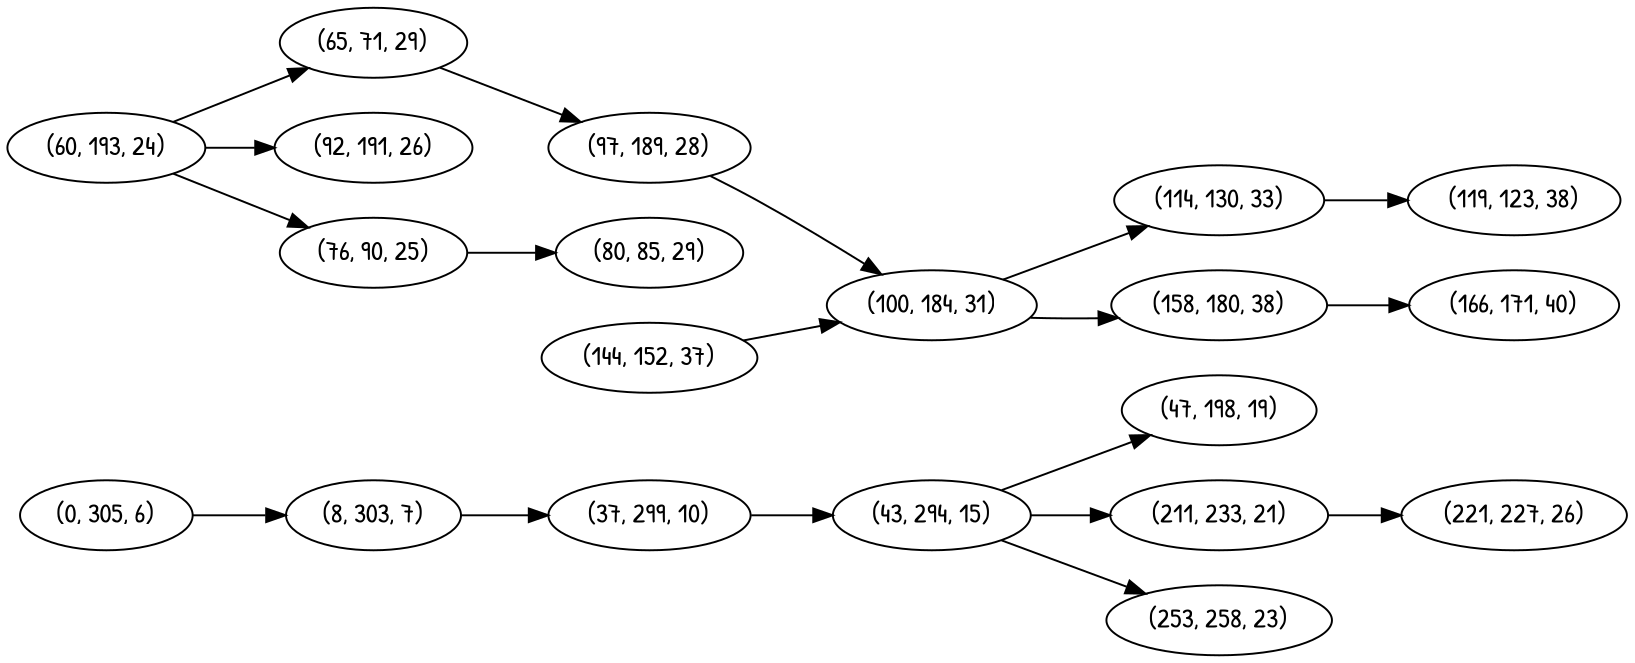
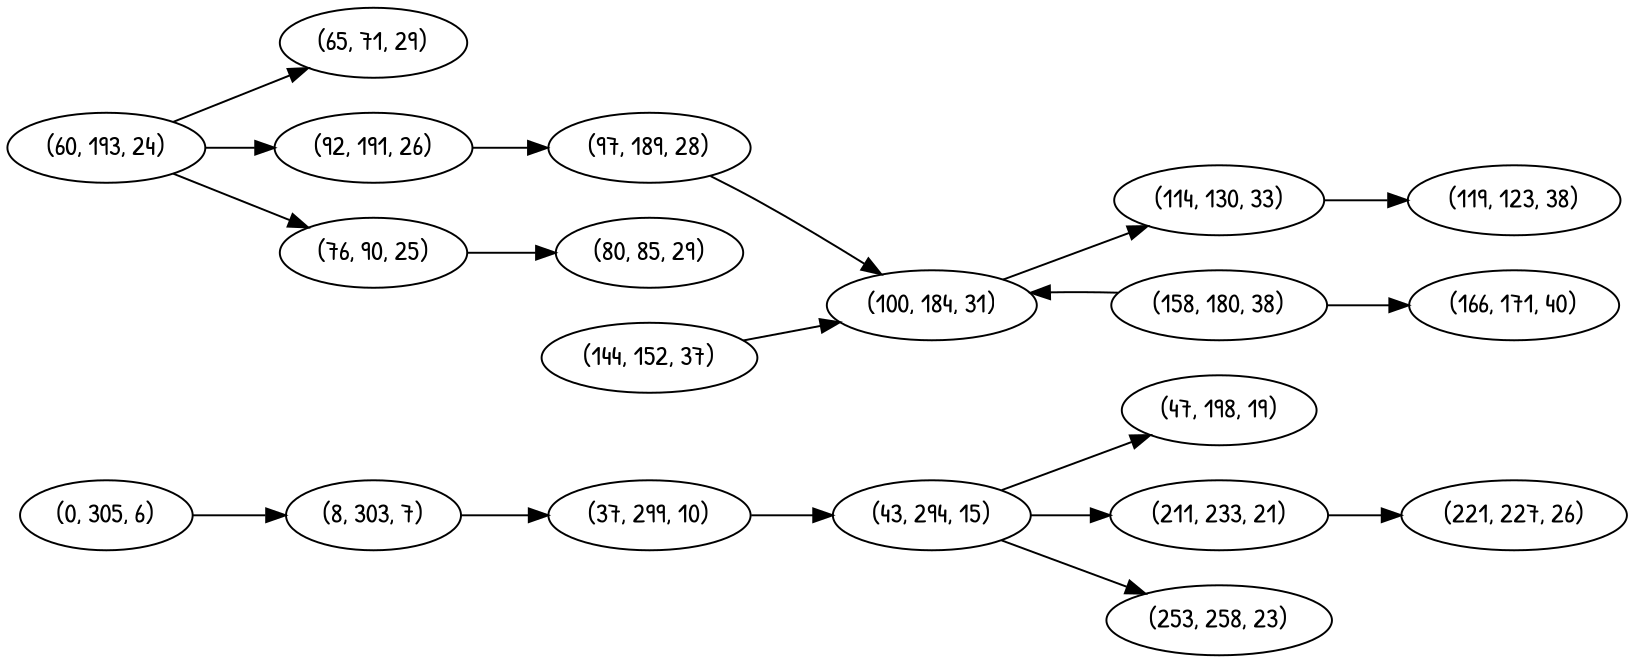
(501, 91) -> (500, 148)
(1064, 318) -> (1084, 292)
